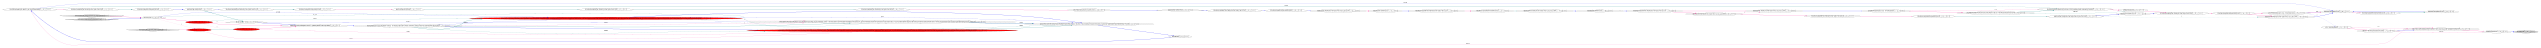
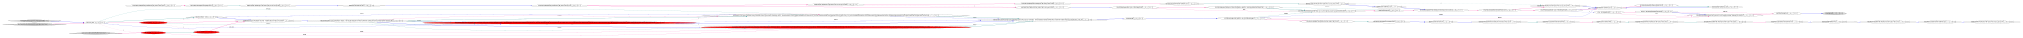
(1386, 11) -> none
(224, 16) -> (150, 20)
